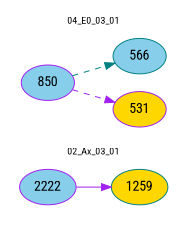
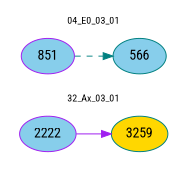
(48, 83) -> (48, 56)
(140, 109) -> none
(94, 152) -> (94, 99)
(140, 187) -> (140, 134)
